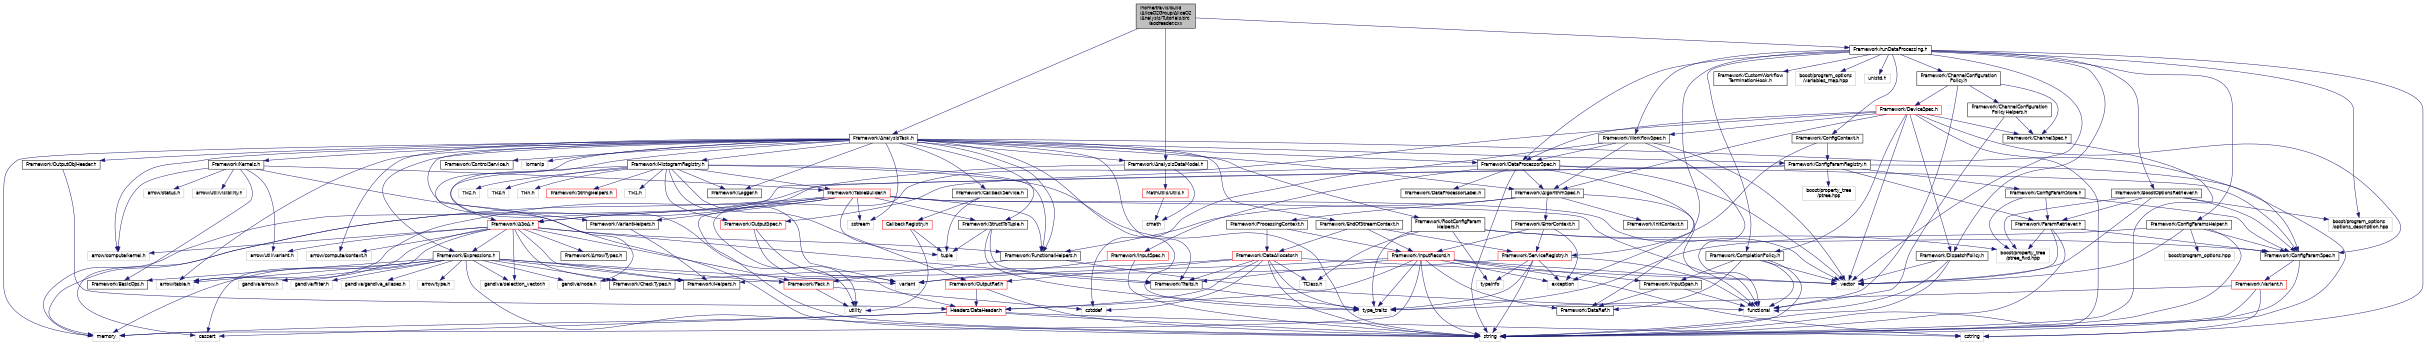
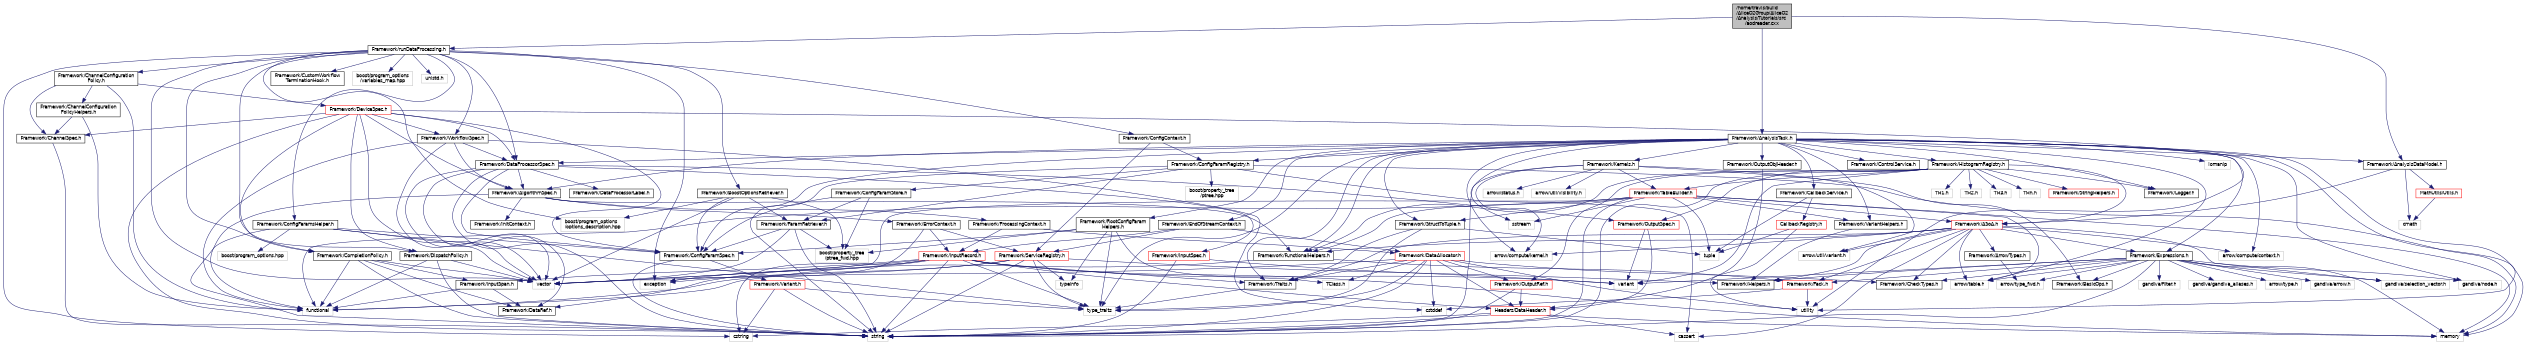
none -> (2020, 285)
none -> (1621, 291)
